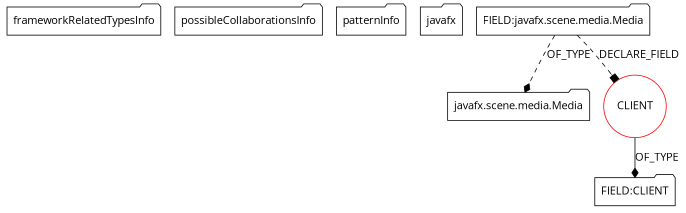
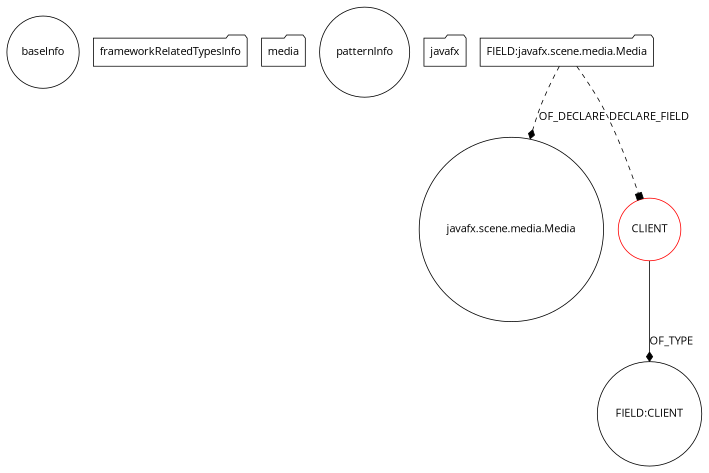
(249, 21) -> (283, 52)
(371, 21) -> (365, 52)
none -> (43, 52)
(569, 55) -> (572, 117)
(519, 106) -> (511, 229)
(635, 192) -> (650, 414)
